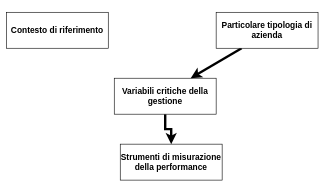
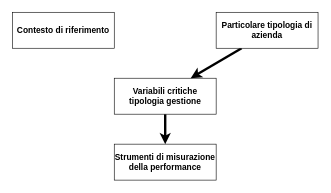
(57, 30) -> (63, 30)
(165, 96) -> (165, 96)
(171, 162) -> (165, 162)
